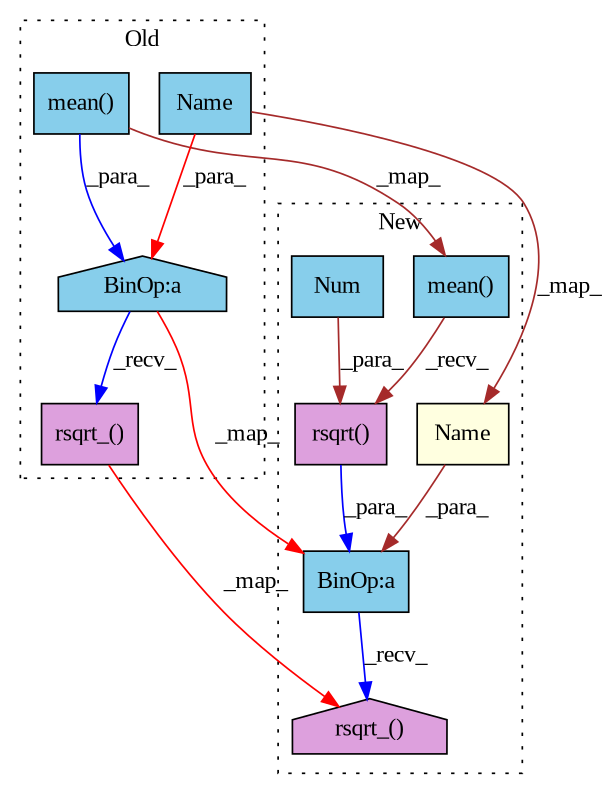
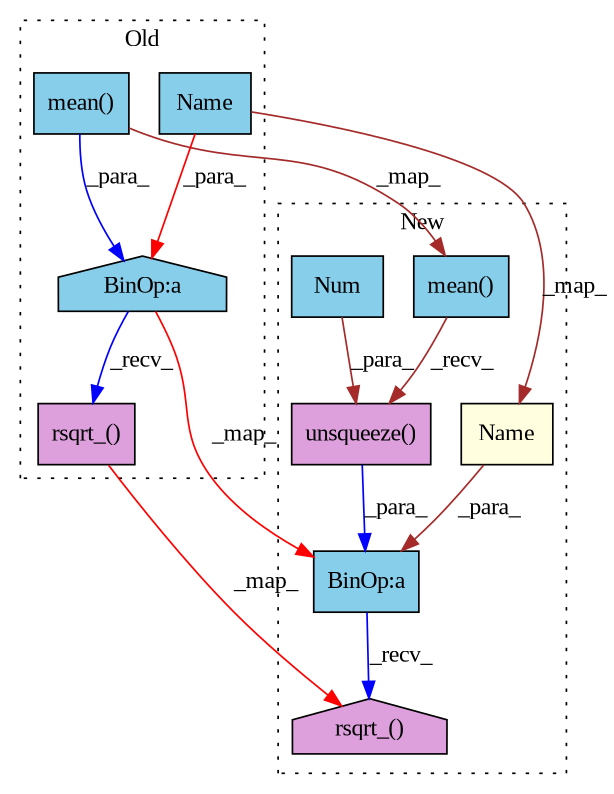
(341, 434) -> (361, 434)
